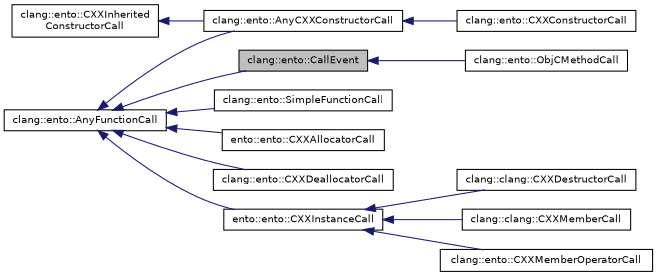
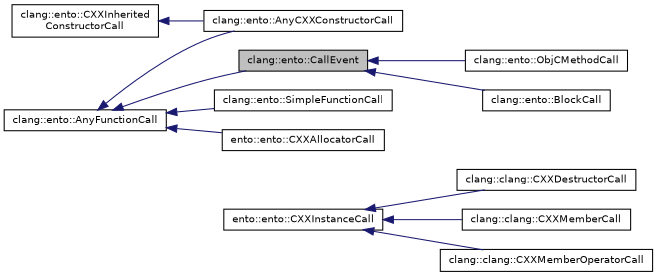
(546, 21) -> none
none -> (546, 100)
(167, 180) -> none
(303, 180) -> none
(546, 260) -> (546, 260)
